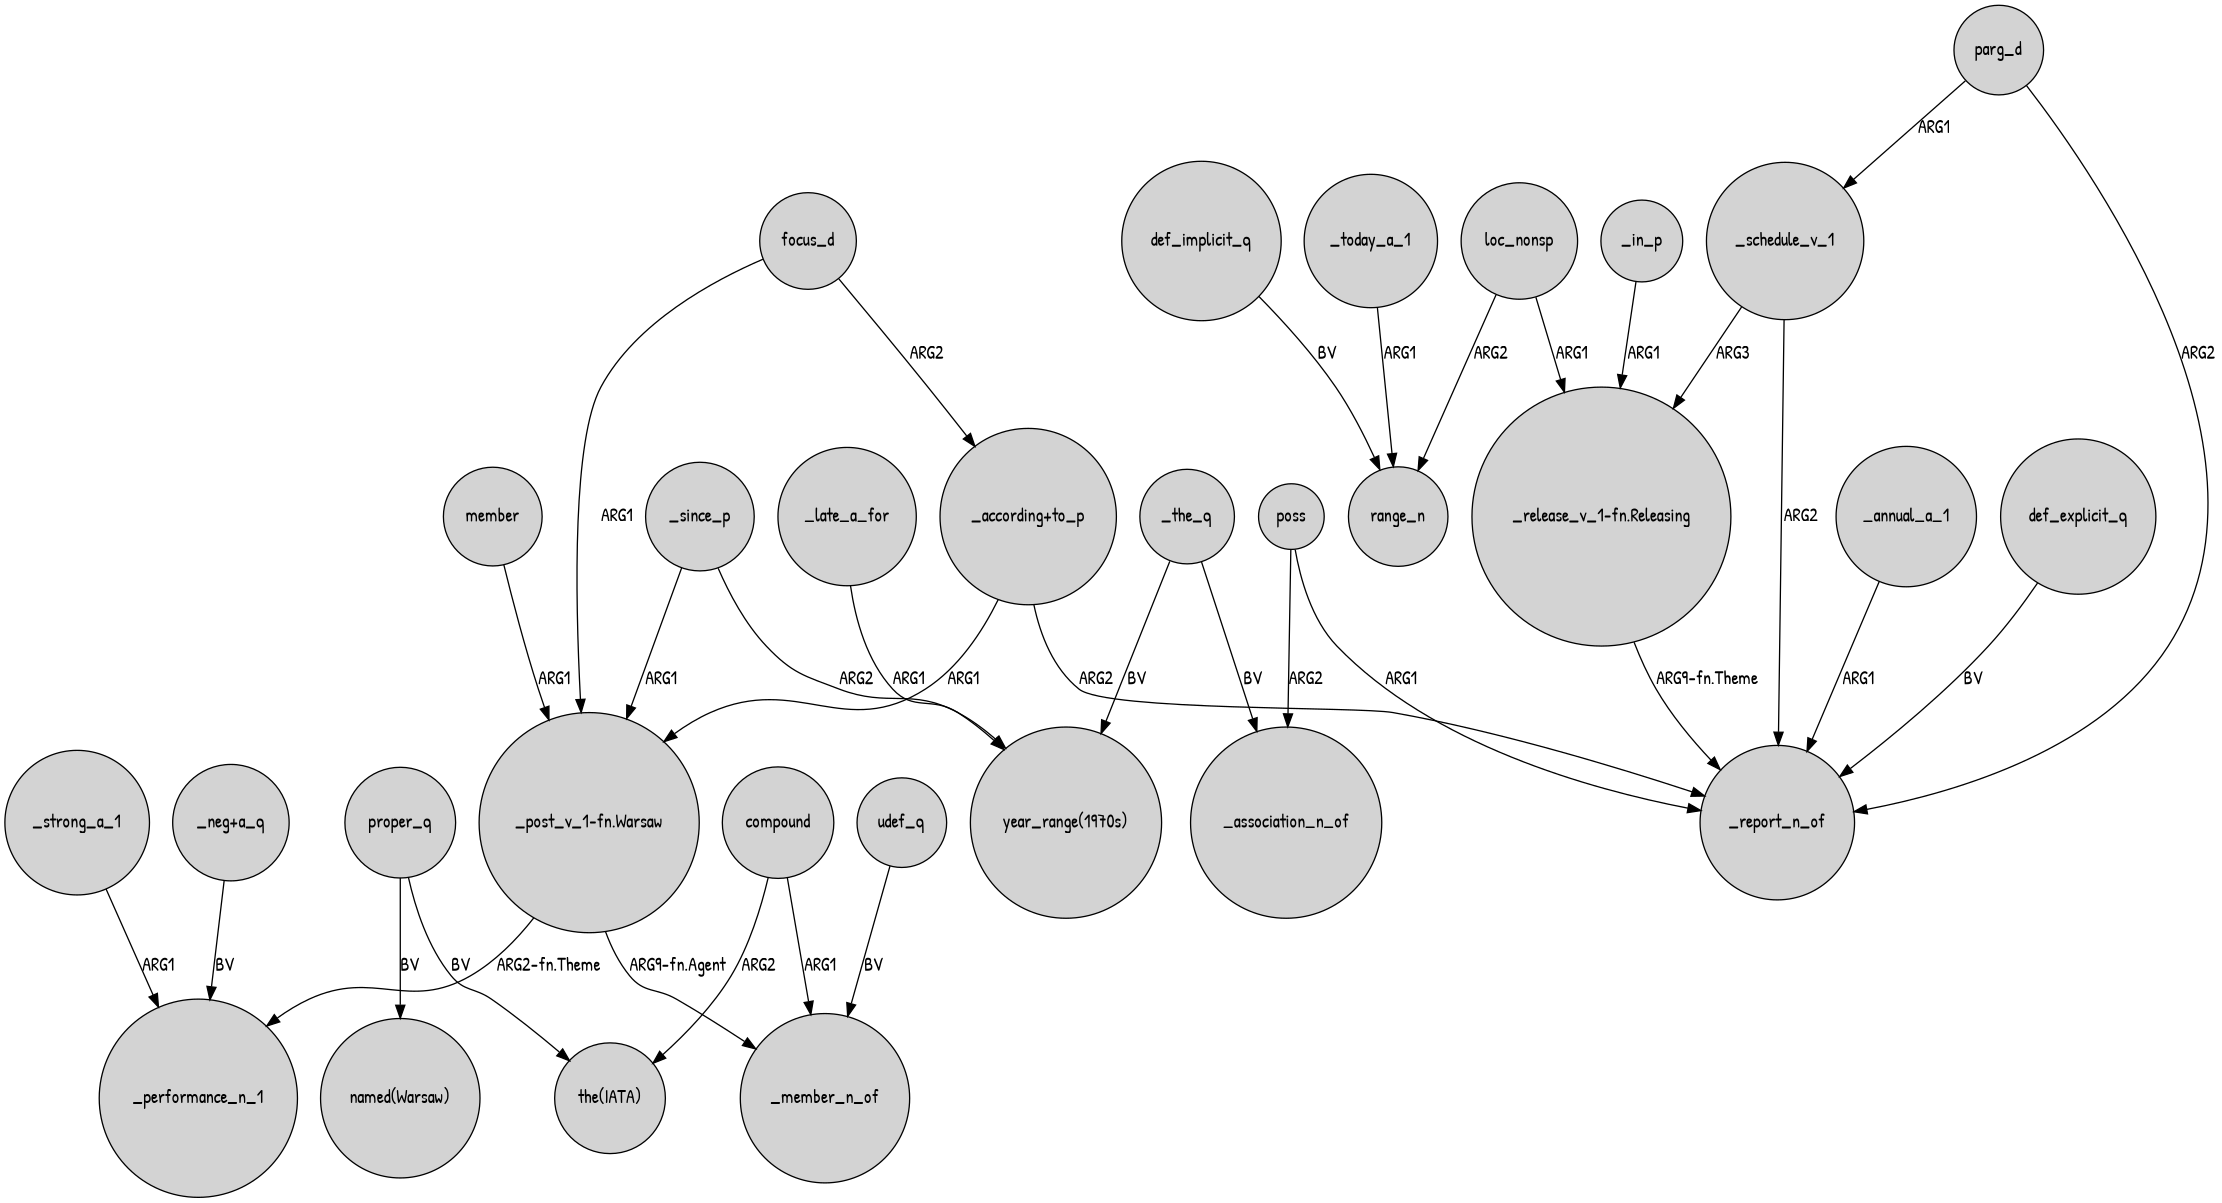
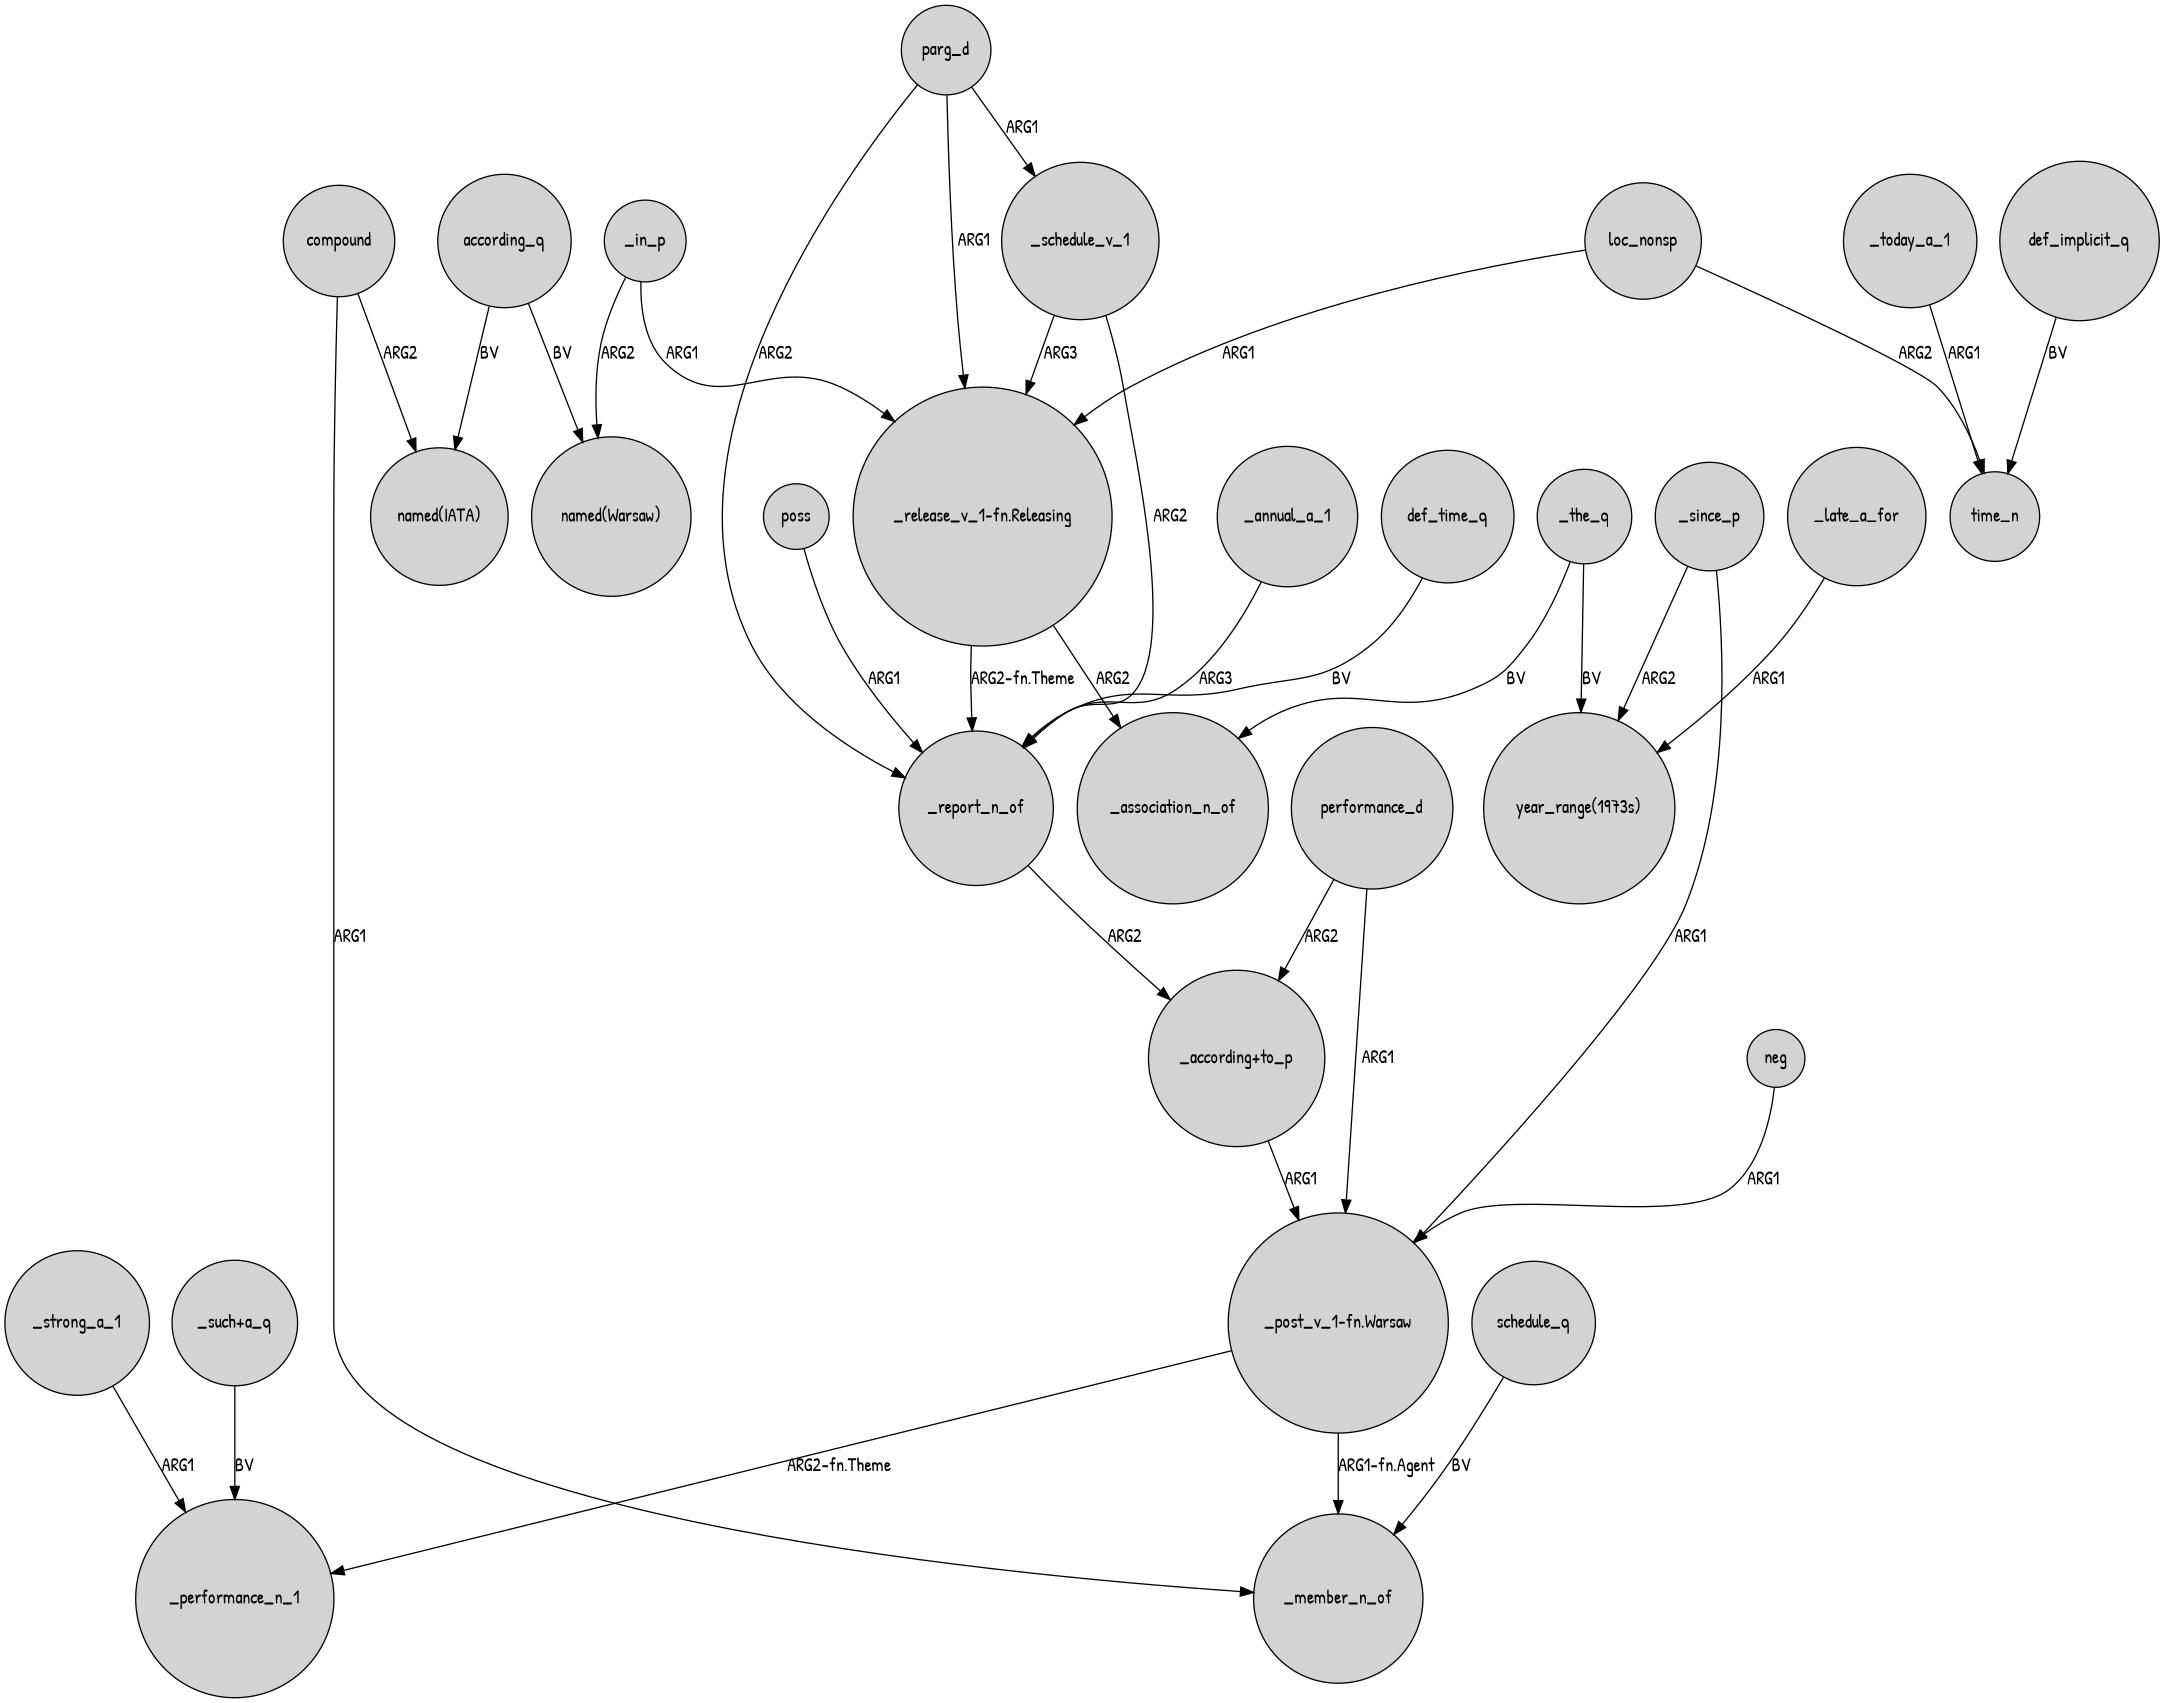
none -> (952, 235)
(808, 241) -> (1372, 808)
none -> (600, 349)
(493, 517) -> (1776, 1058)
(1398, 517) -> (1995, 517)
(2078, 517) -> (1448, 517)
(1289, 632) -> (1083, 671)
(1708, 679) -> (1023, 679)
(1859, 679) -> (1216, 679)
(1341, 710) -> (1093, 930)
(231, 823) -> (235, 1323)
(400, 823) -> (505, 241)
(902, 823) -> (1534, 1323)
(1066, 823) -> (1579, 808)
(678, 966) -> (1386, 1466)
(610, 1098) -> (439, 517)
